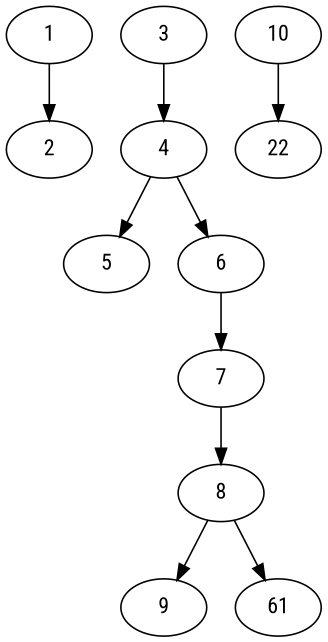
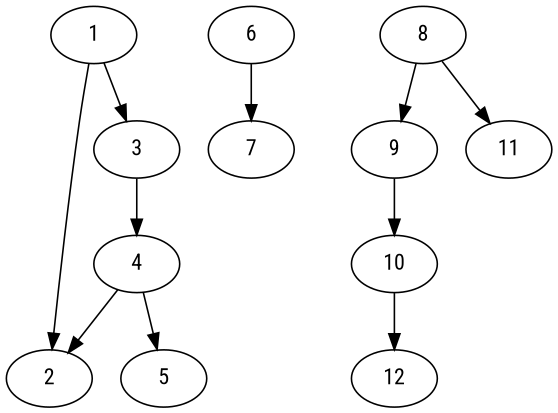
none -> (112, 84)
(278, 149) -> (394, 378)
none -> (394, 199)
(189, 200) -> (98, 315)
(221, 428) -> none
(278, 607) -> (509, 149)
